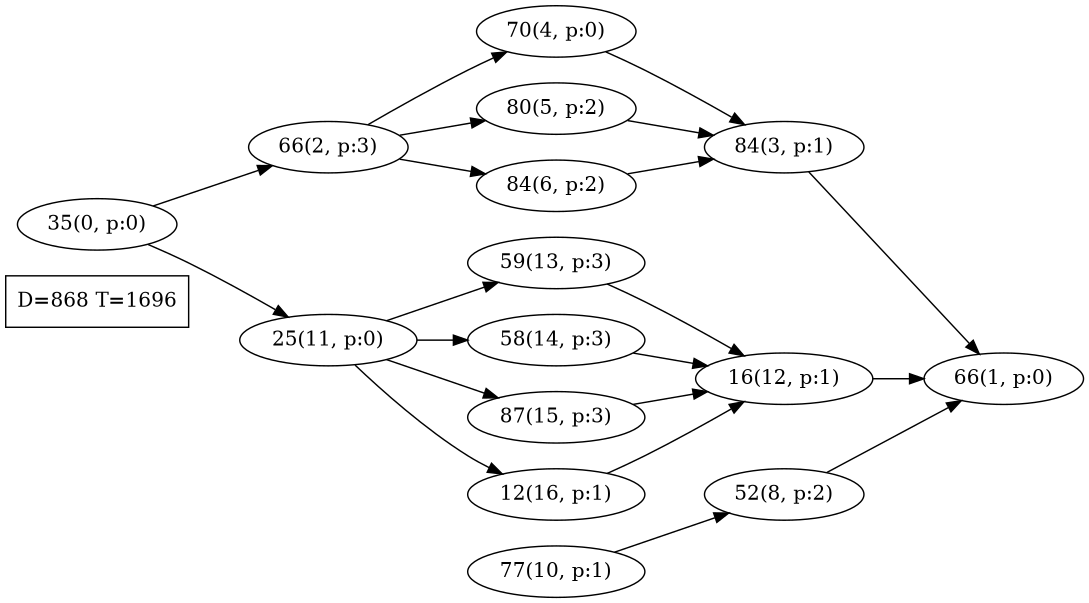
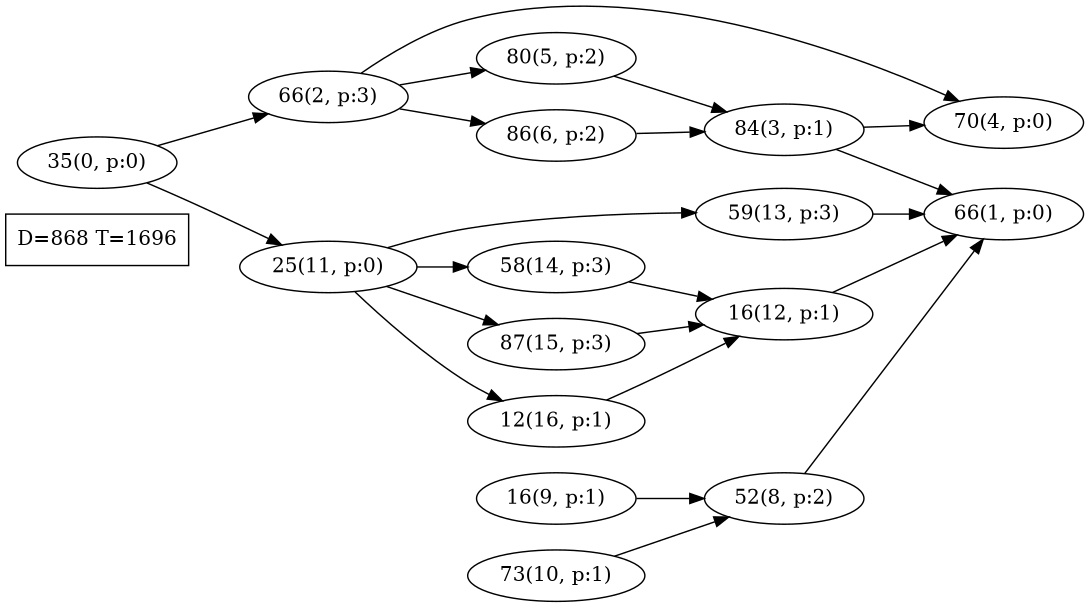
(670, 83) -> (887, 126)
(556, 186) -> (556, 135)
(670, 315) -> (891, 214)
none -> (556, 498)
(556, 572) -> (556, 576)
